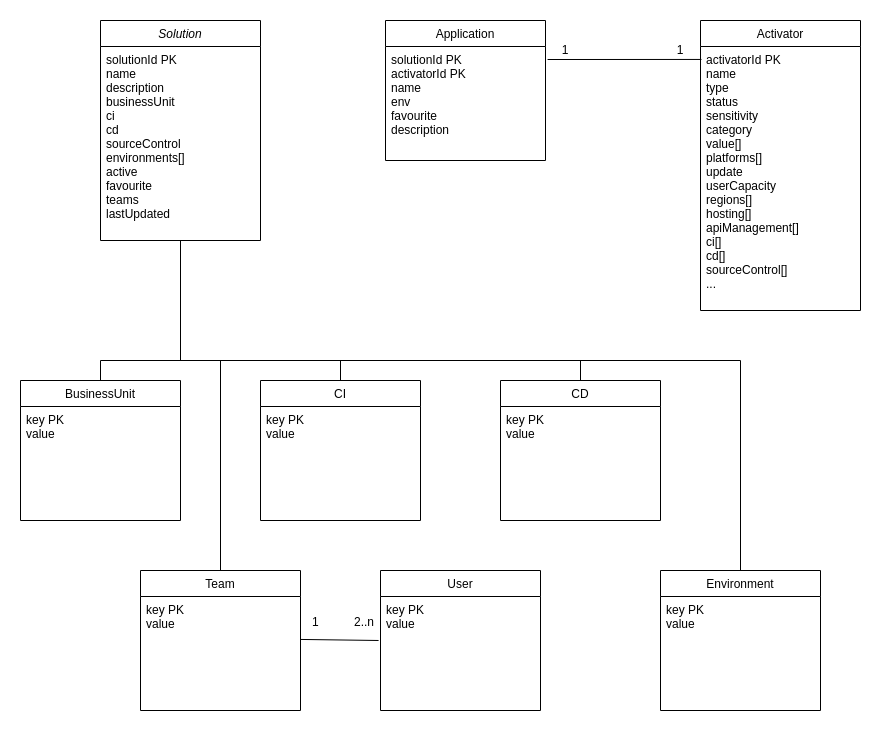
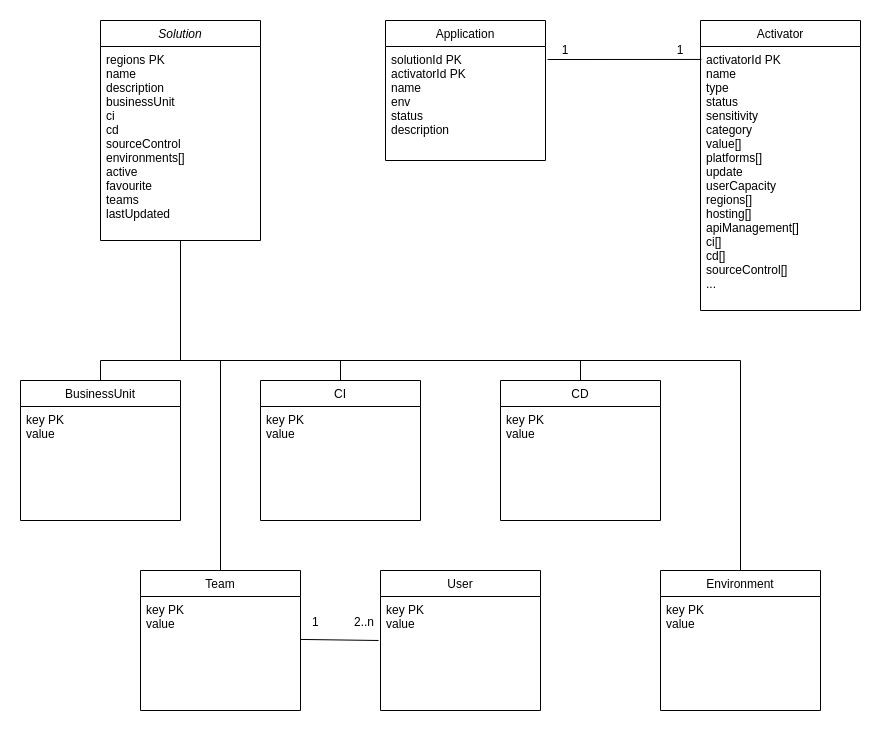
(145, 60) -> (136, 60)
(430, 60) -> (430, 60)
